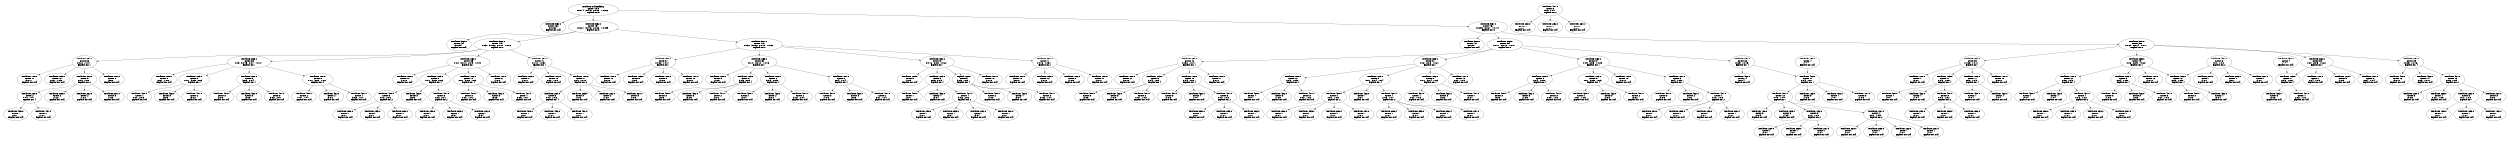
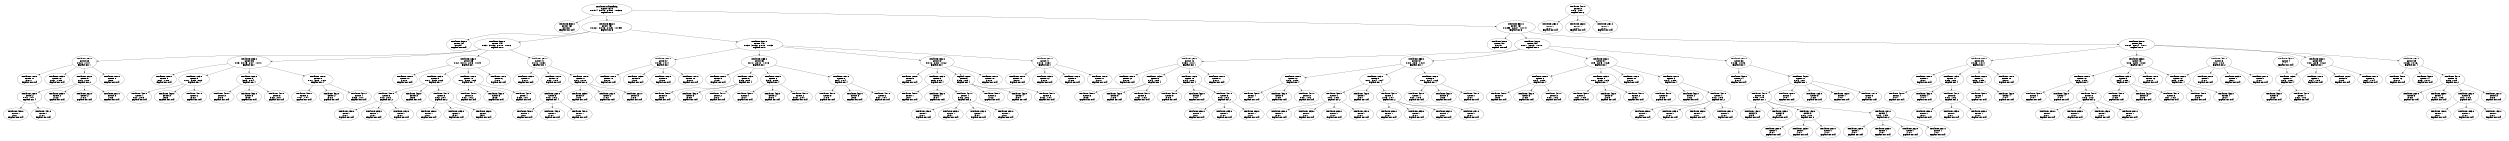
(1808, 70) -> (1794, 88)
(1460, 79) -> none
(2082, 97) -> (2089, 97)
